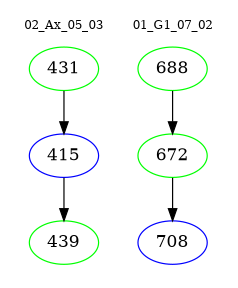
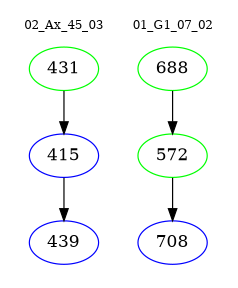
(64, 26) -> (64, 26)
(173, 156) -> (173, 156)
(64, 243) -> (64, 243)
